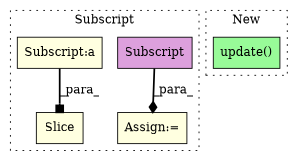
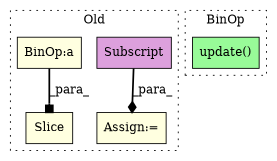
(105, 20) -> (94, 20)
(247, 20) -> (226, 20)
(60, 53) -> (49, 53)
